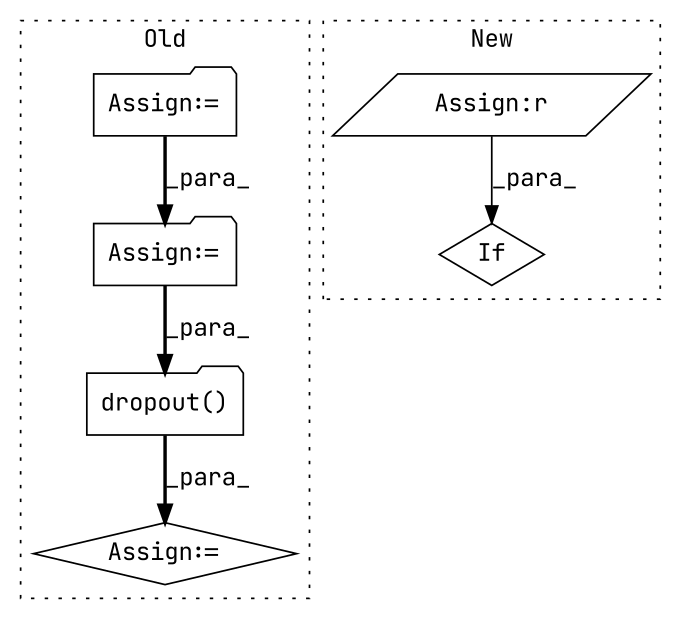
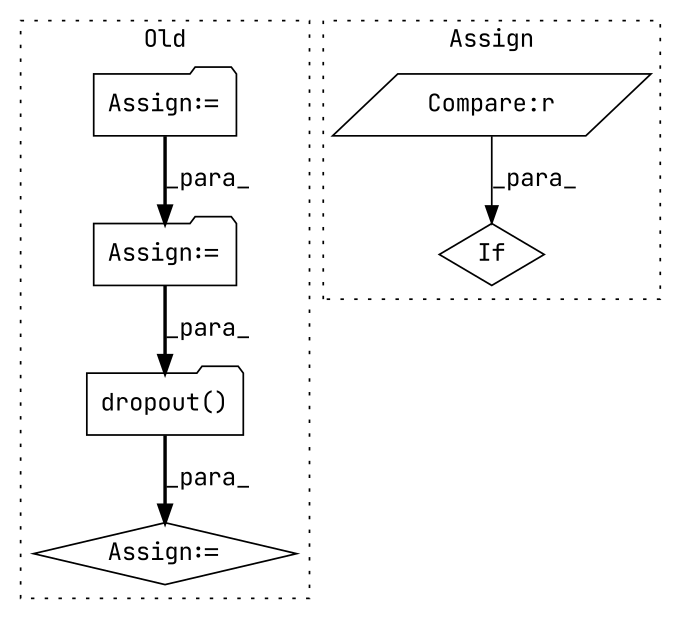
(492, 40) -> (492, 40)
(492, 105) -> (492, 105)
